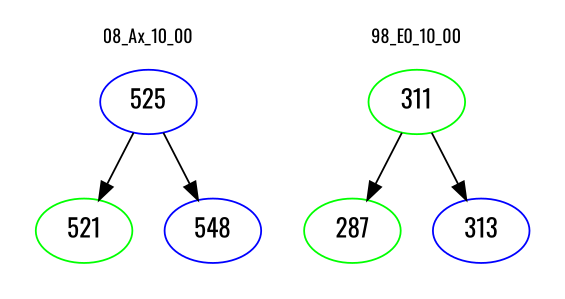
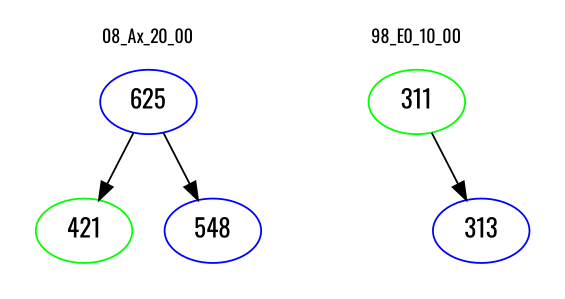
(148, 38) -> (148, 38)
(148, 102) -> (148, 102)
(84, 231) -> (84, 231)
(352, 231) -> none
